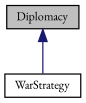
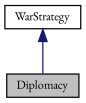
(43, 58) -> (43, 58)
